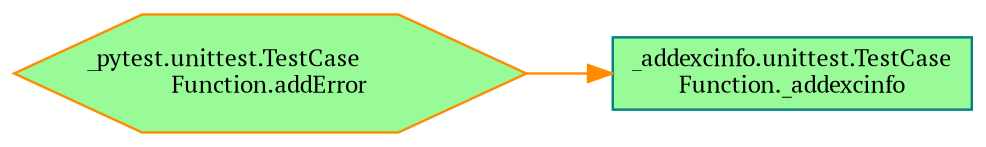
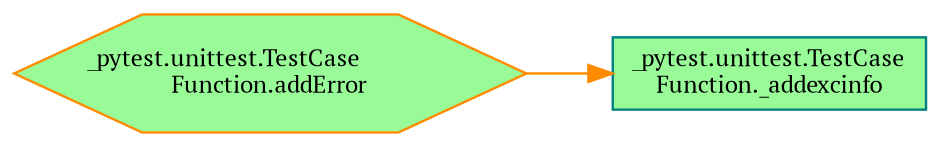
(792, 73) -> (769, 73)
